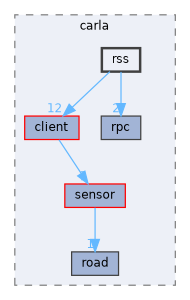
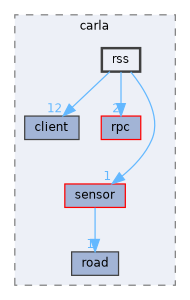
(52, 128) -> (52, 128)
(121, 128) -> (121, 128)
(70, 157) -> (154, 126)
